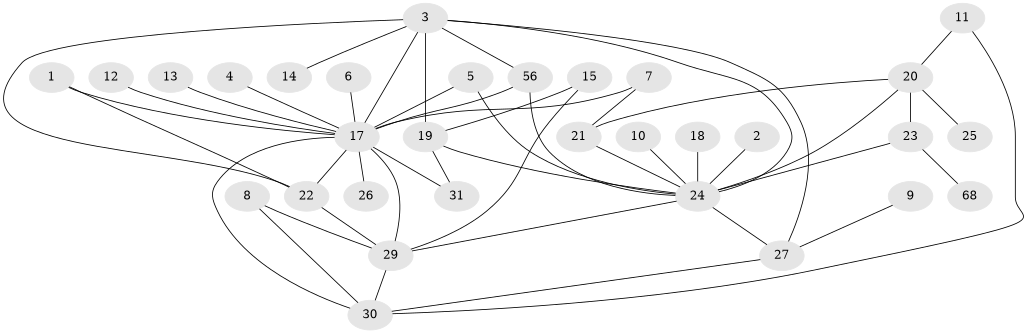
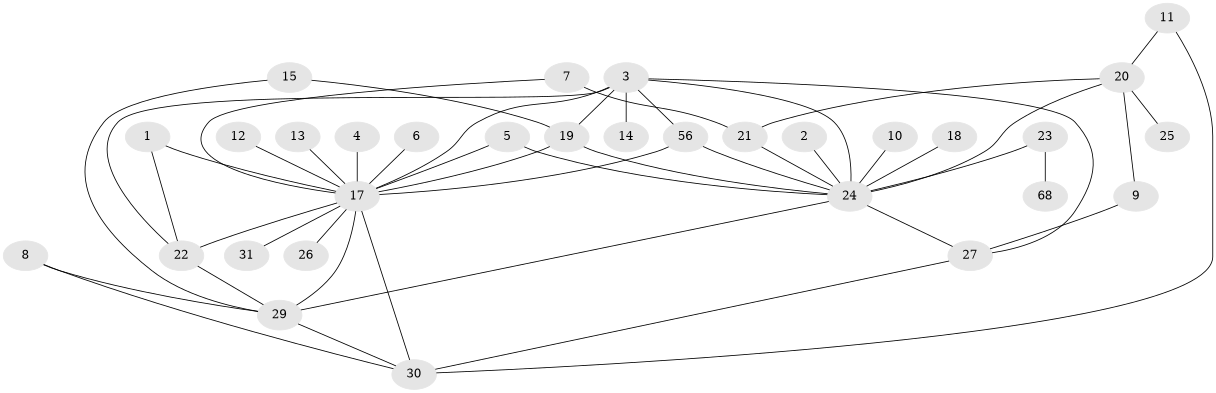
(911, 107) -> (1129, 137)
(441, 167) -> (465, 173)
